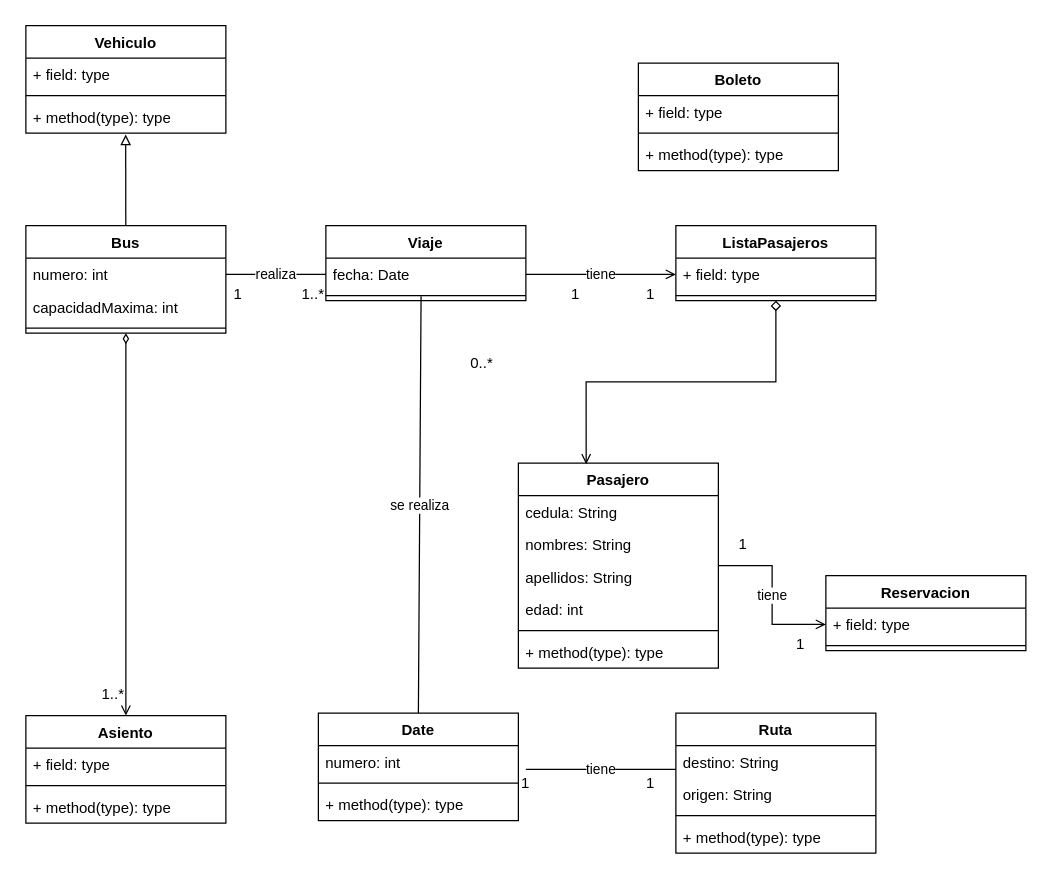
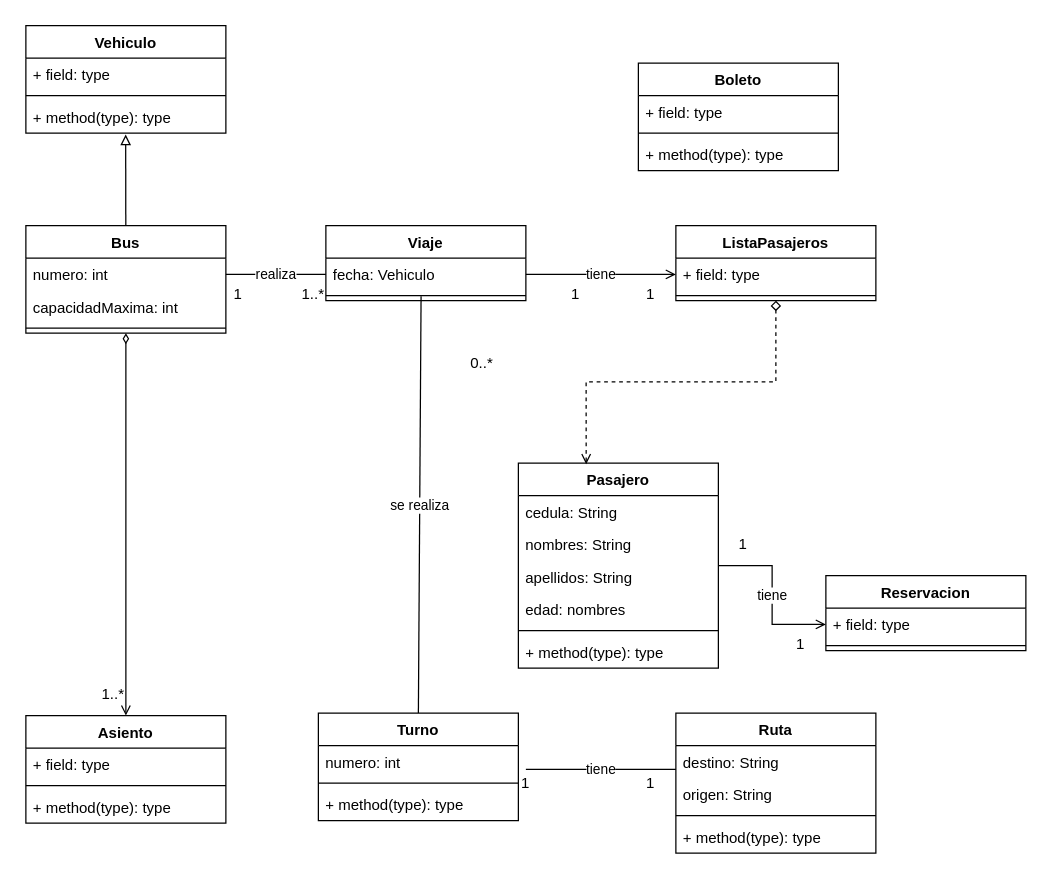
(375, 275) -> (388, 275)
(677, 382) -> (677, 382)
(557, 610) -> (576, 610)
(418, 730) -> (418, 730)
